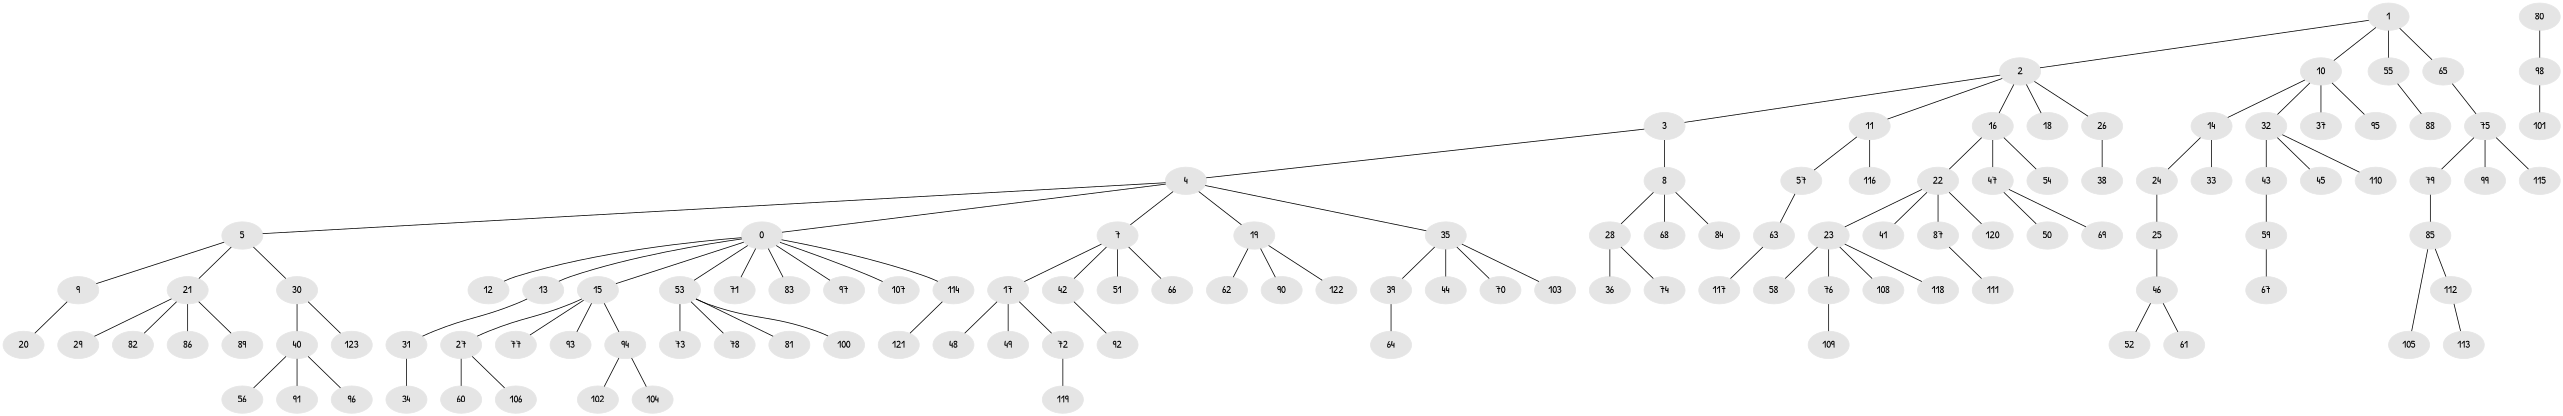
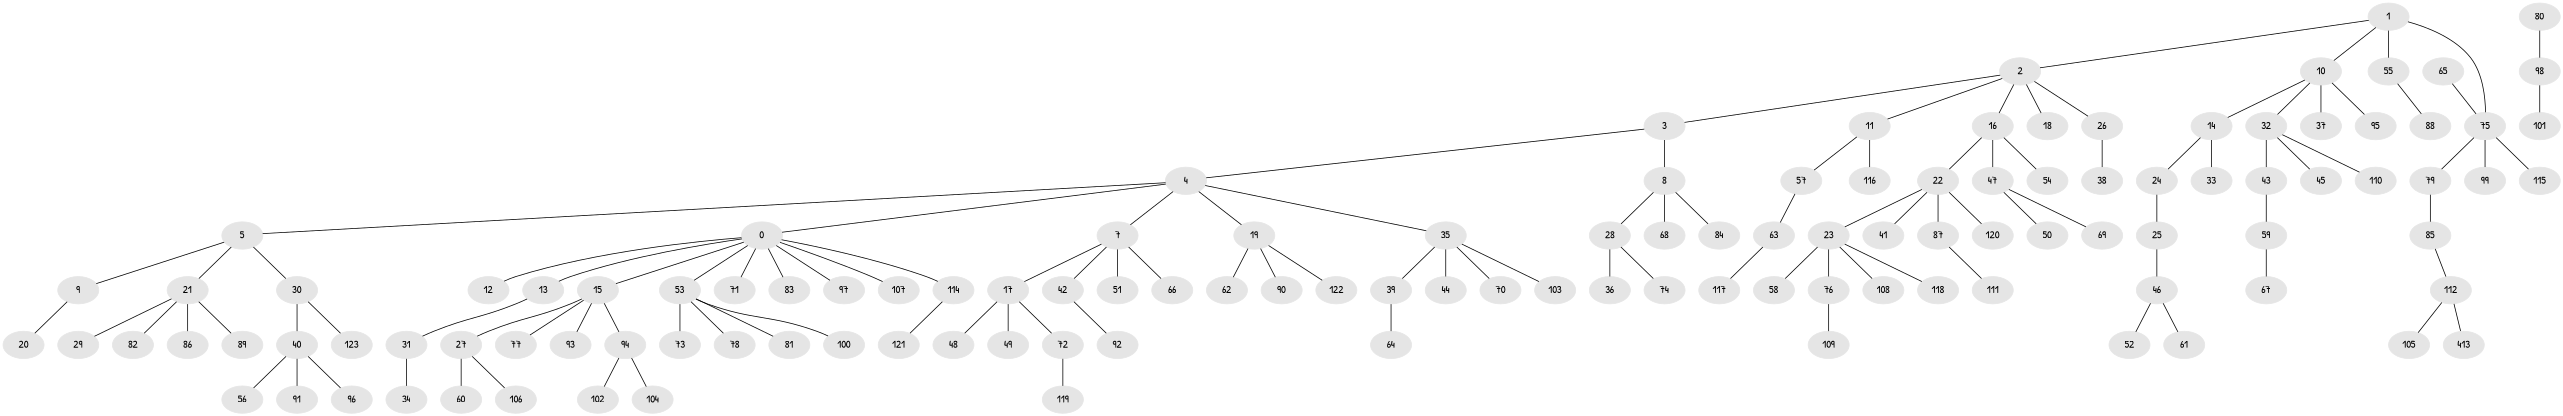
(2416, 44) -> (2465, 52)
(2420, 290) -> (2430, 318)
(2464, 345) -> (2464, 345)
